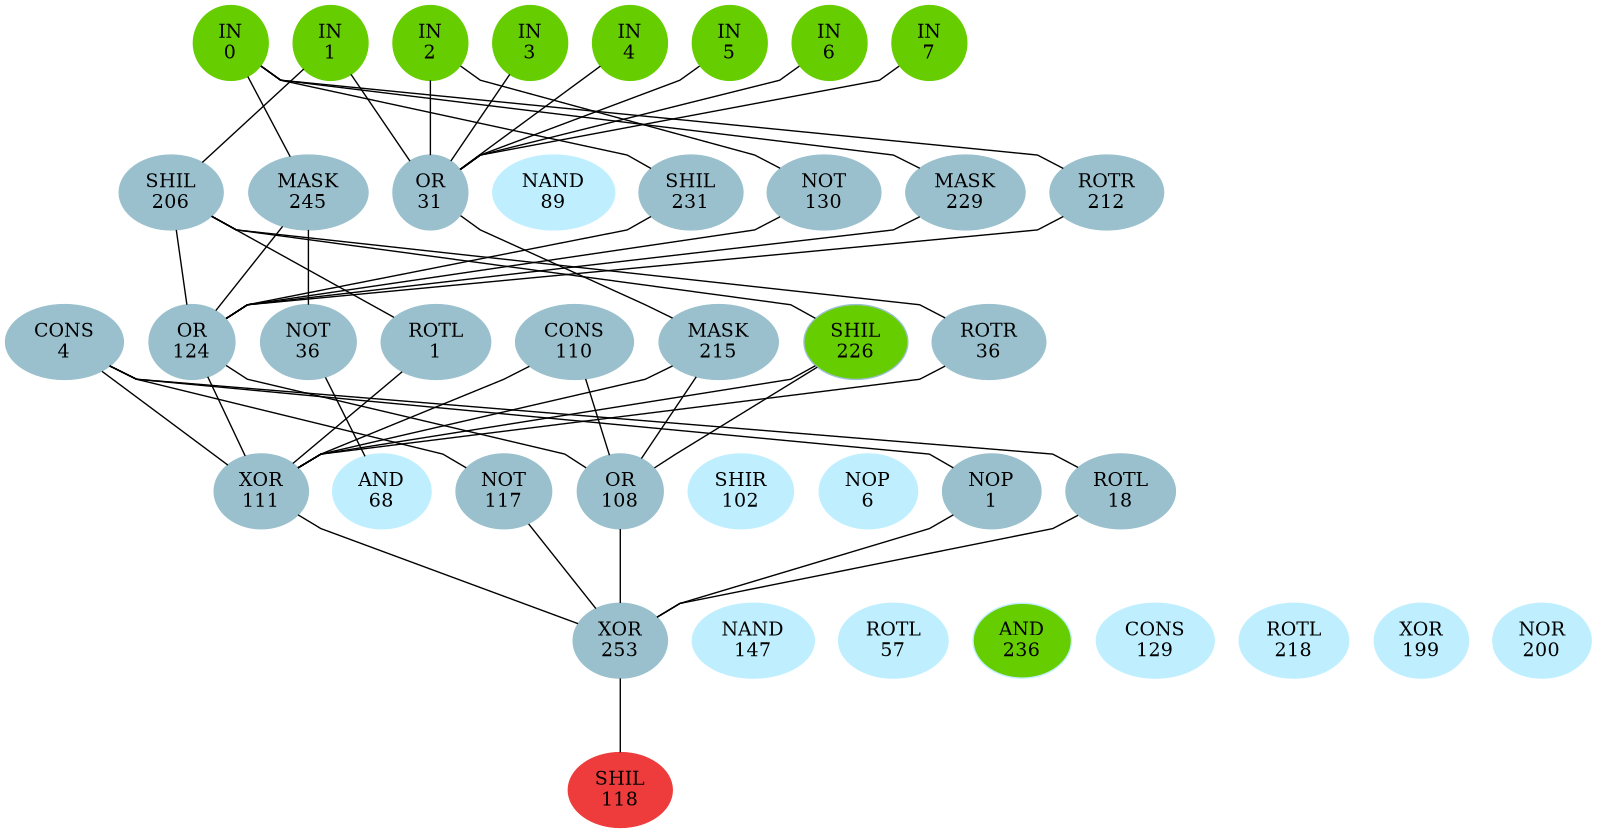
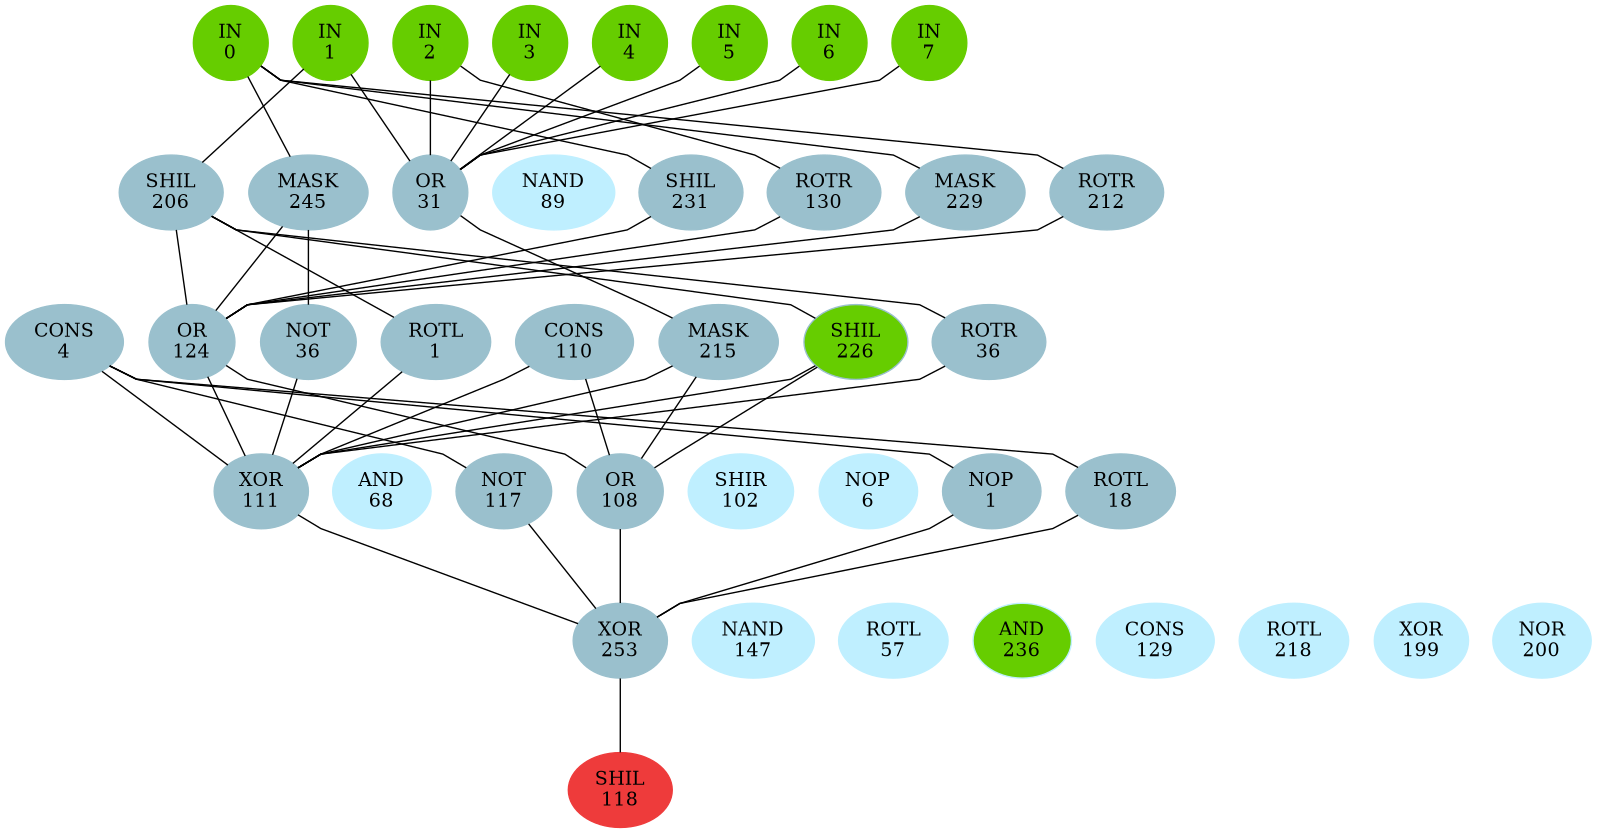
(824, 192) -> (824, 192)
(342, 411) -> (282, 424)
